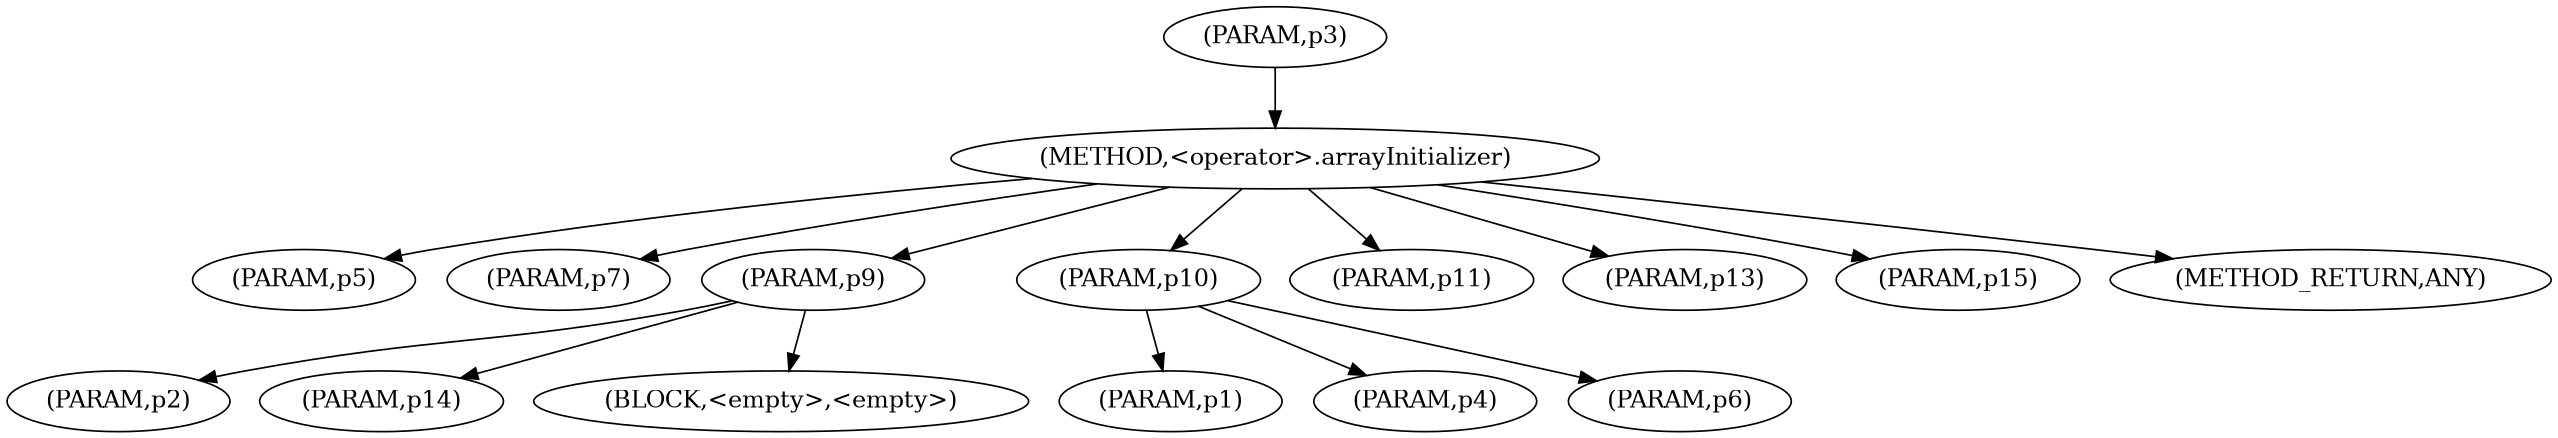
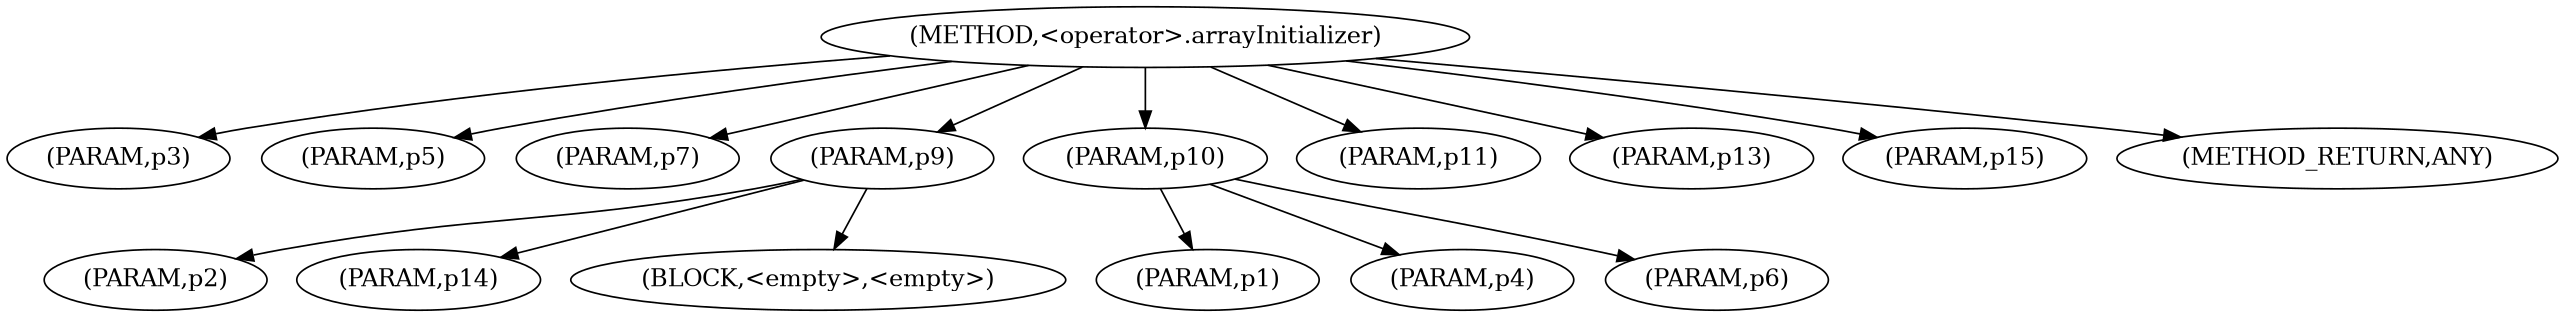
(1275, 90) -> (552, 88)
